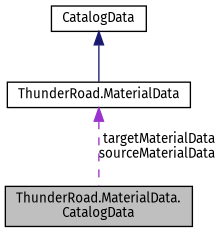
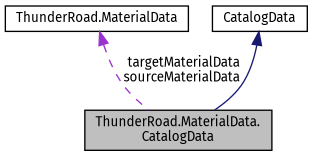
(99, 64) -> (243, 82)
